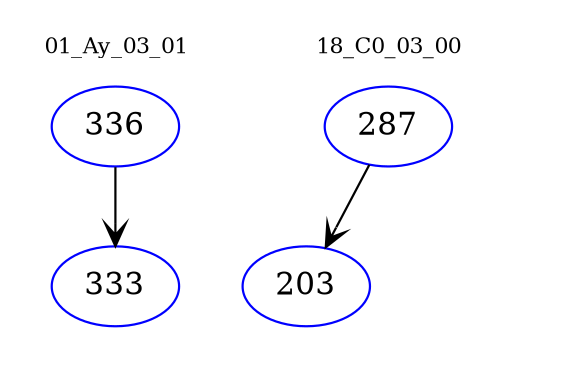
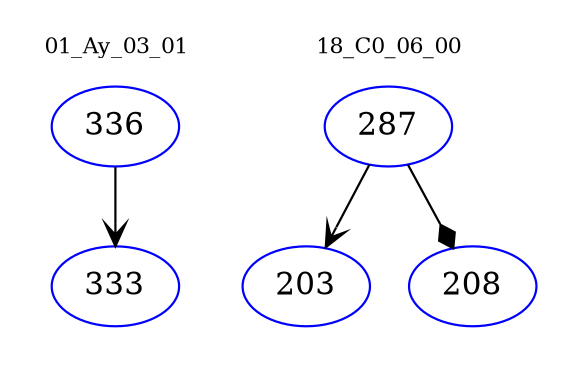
(390, 48) -> (390, 48)
none -> (473, 286)
